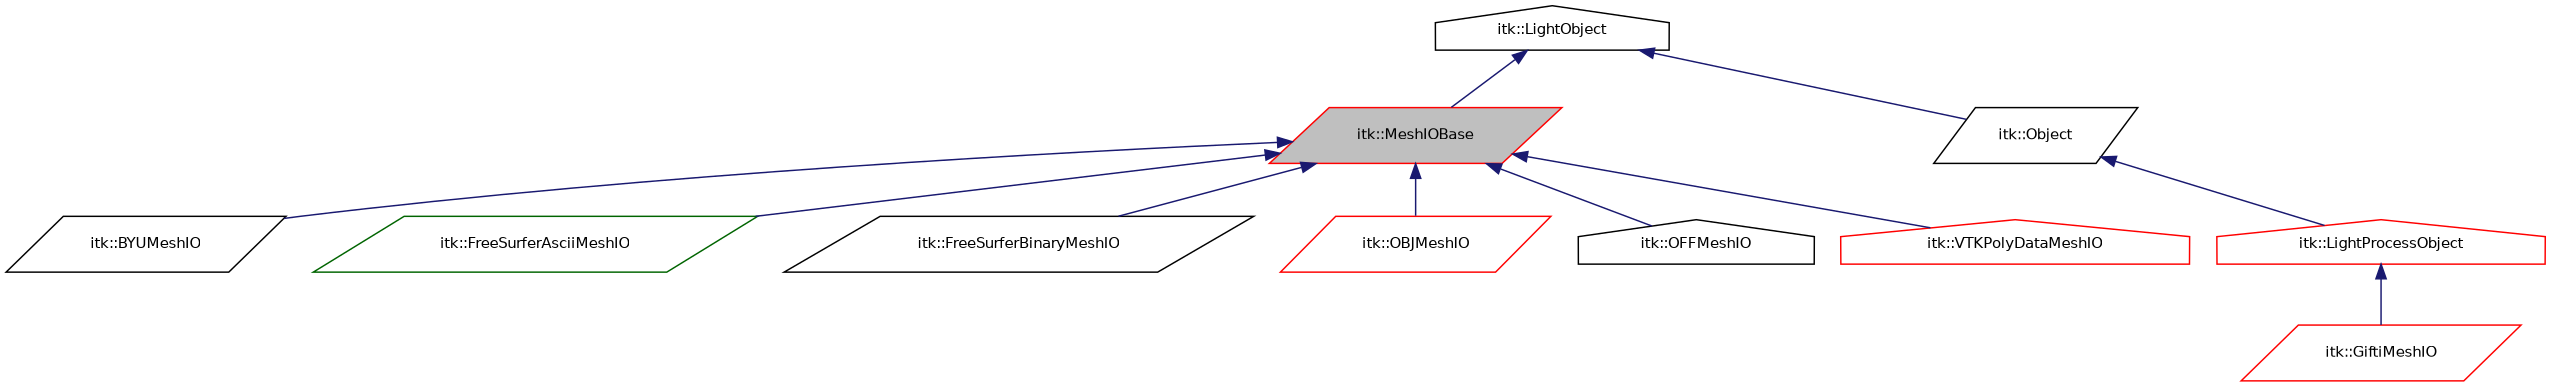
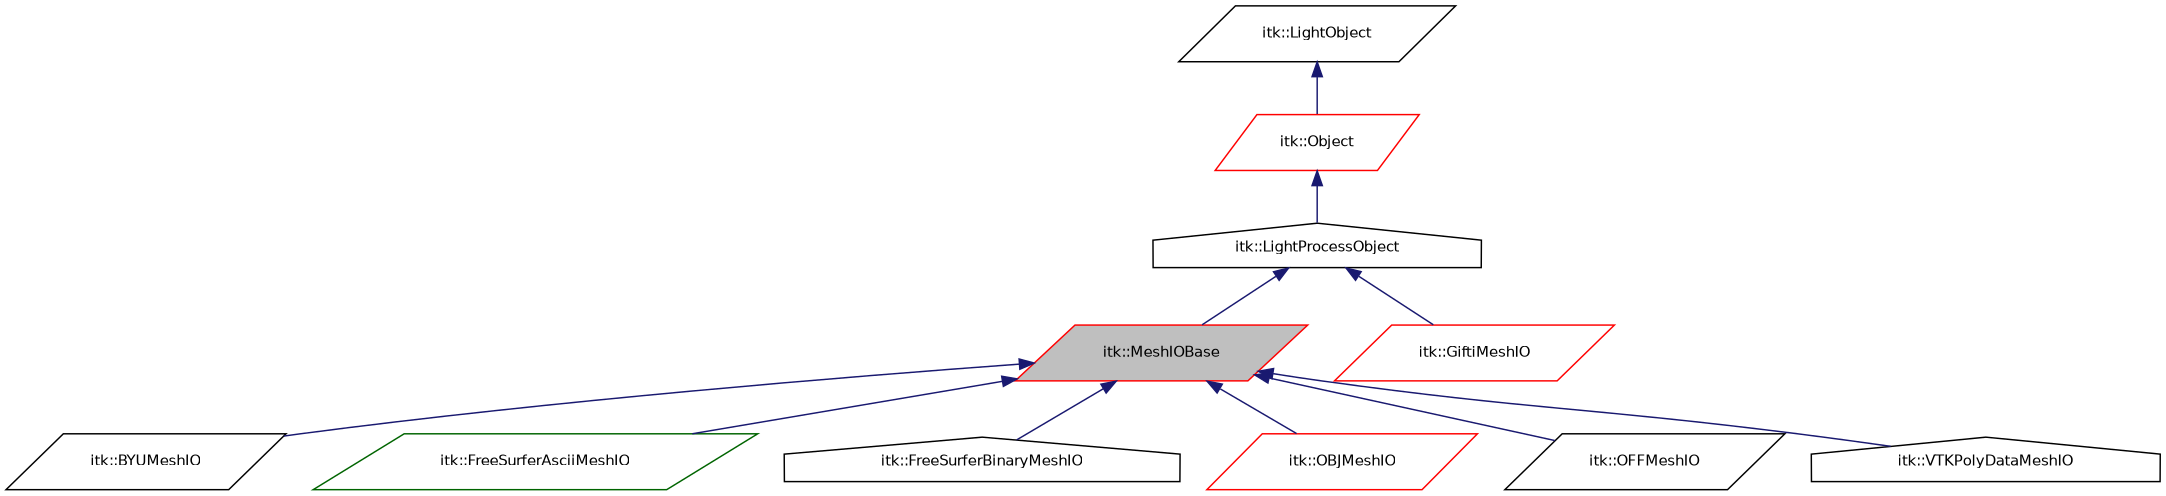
(1552, 30) -> (1317, 34)
(1483, 83) -> (1239, 301)
(2036, 135) -> (1317, 143)
(1019, 244) -> (982, 462)
(1696, 244) -> (1645, 462)
(2015, 244) -> (1986, 462)
(2381, 244) -> (1317, 248)
